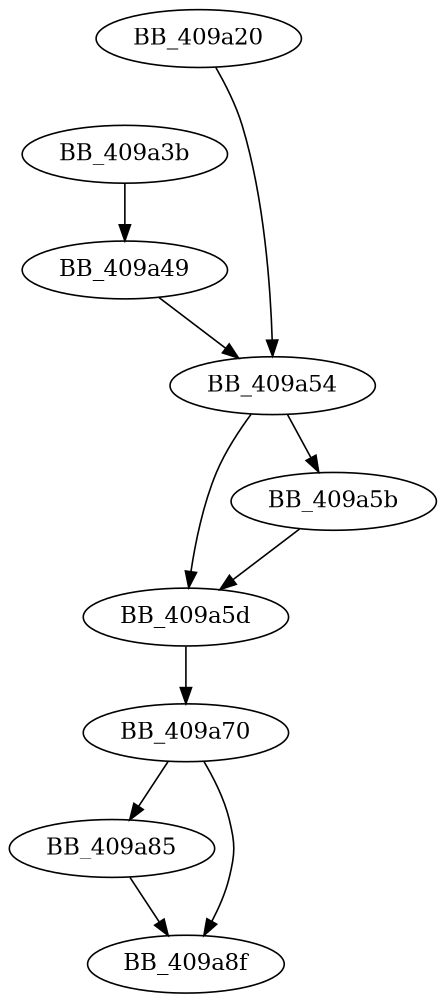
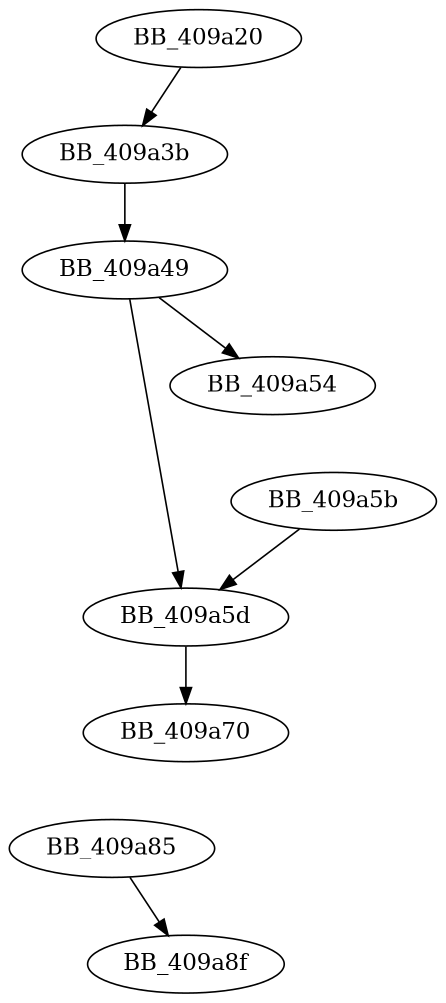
(259, 200) -> (166, 90)
(299, 436) -> none
(210, 489) -> (154, 436)
(153, 784) -> none
(233, 840) -> none
